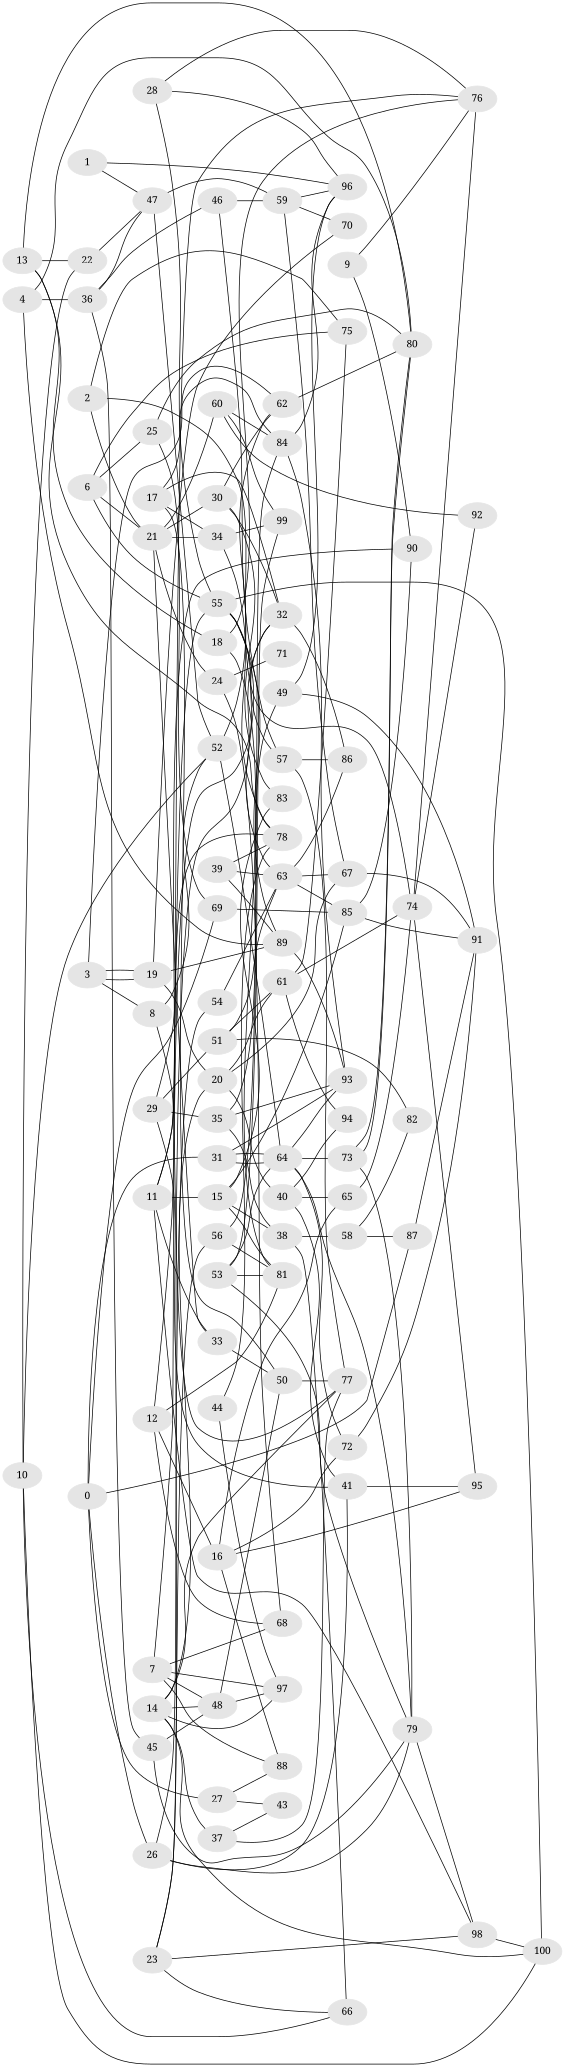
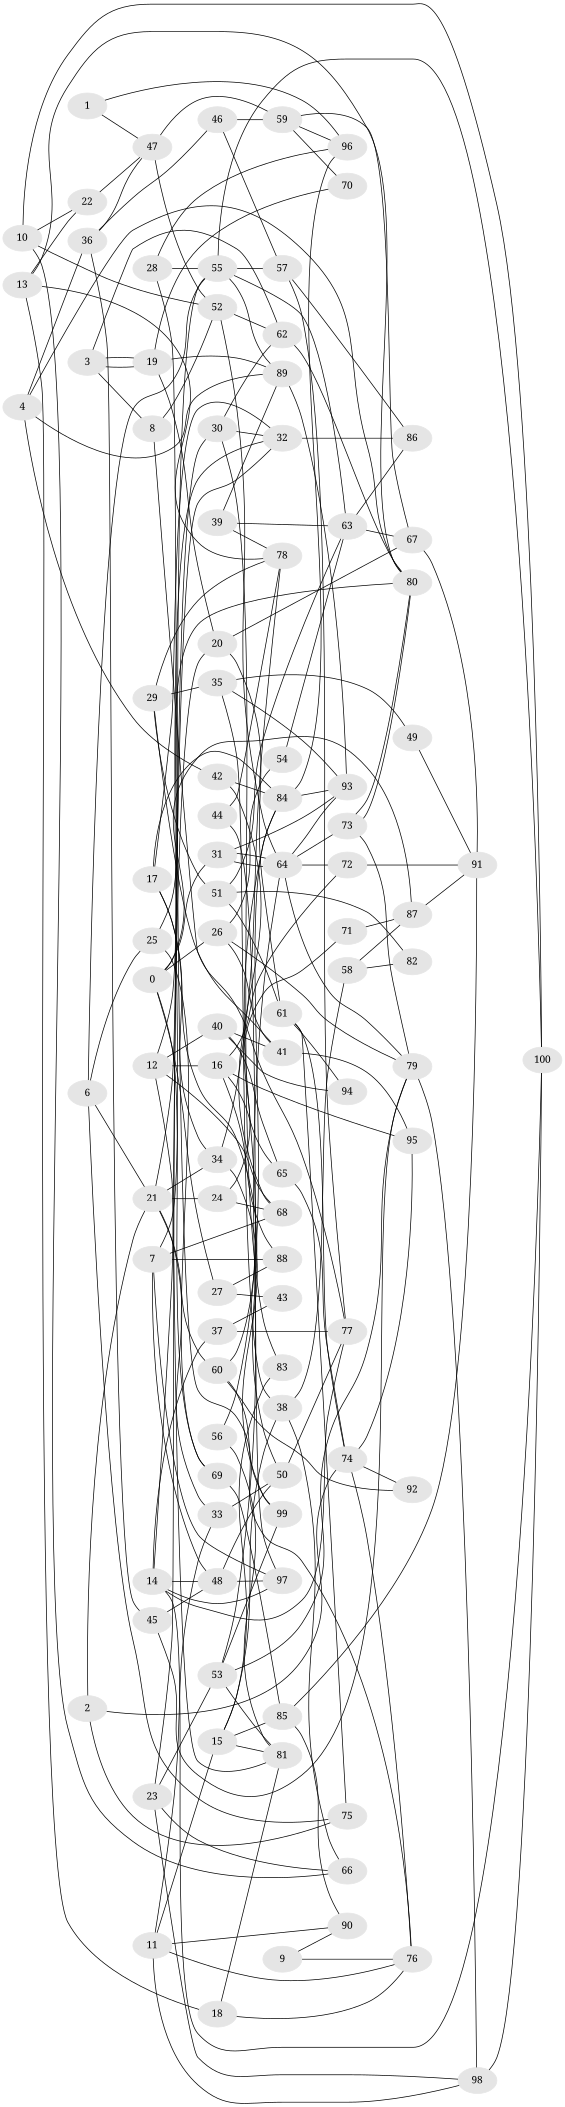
(315, 440) -> none
none -> (217, 777)
(316, 895) -> none
none -> (375, 924)
(250, 1139) -> (191, 1042)
(181, 1437) -> (185, 1736)
